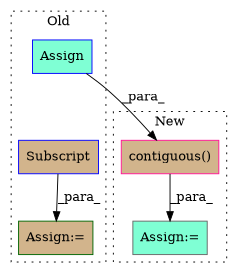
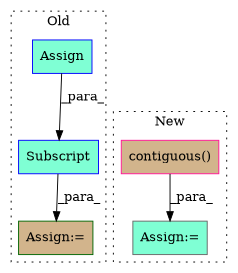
(120, 101) -> (61, 102)
(59, 157) -> (59, 157)
